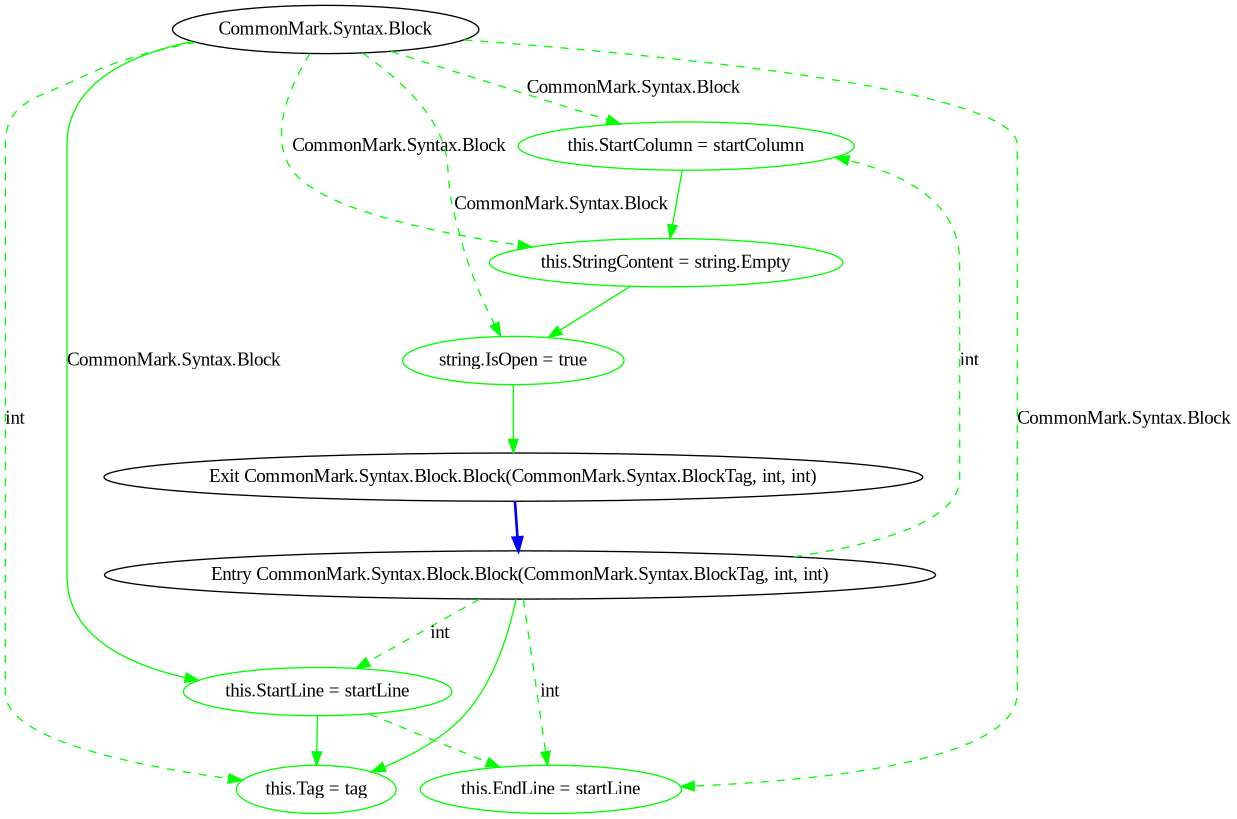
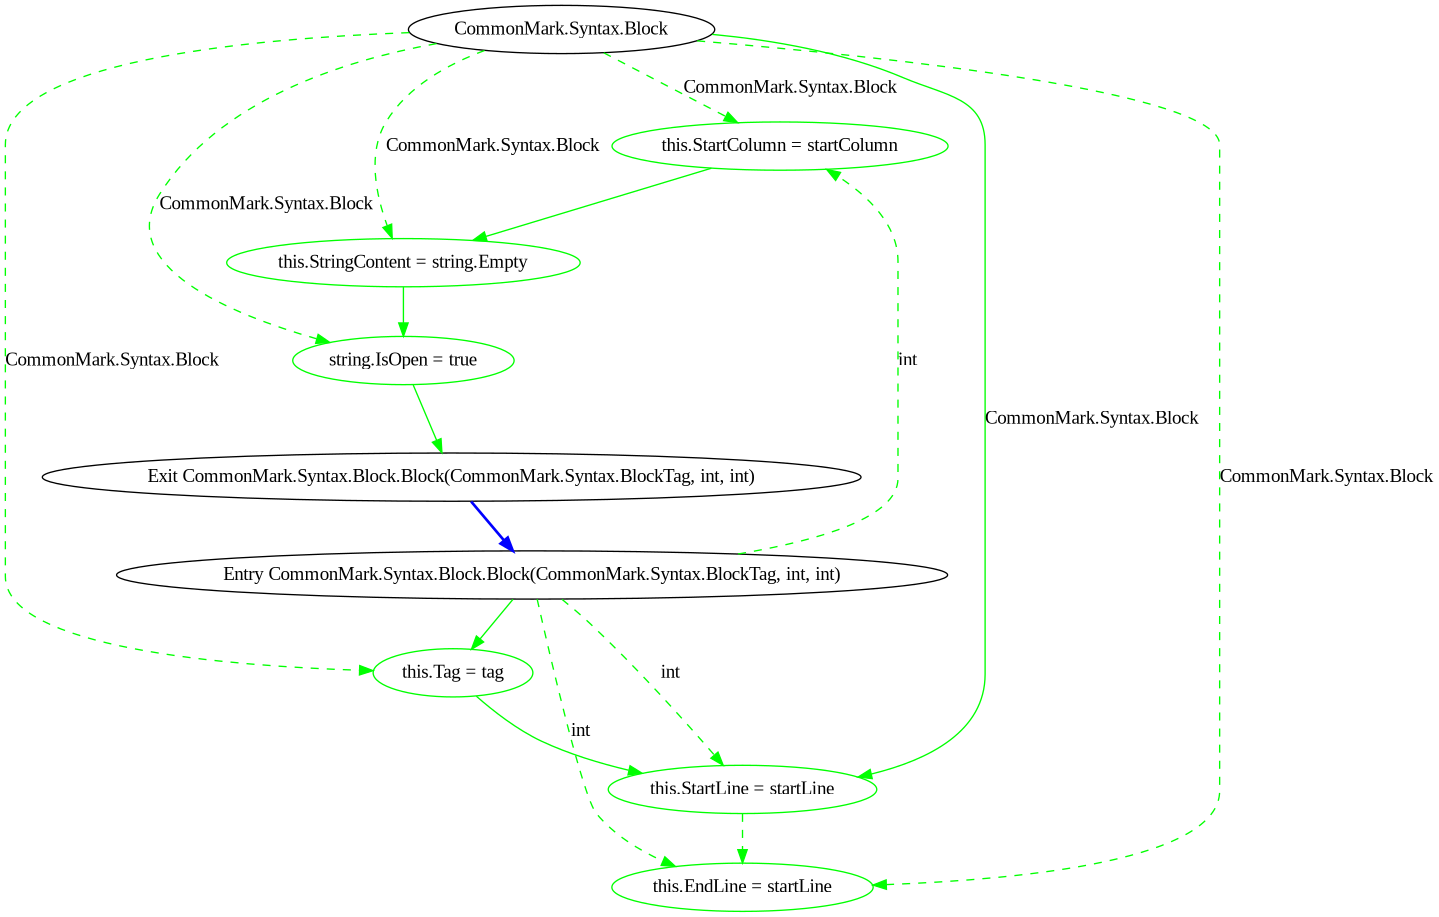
(15, 419) -> (113, 361)
(317, 734) -> (547, 744)
